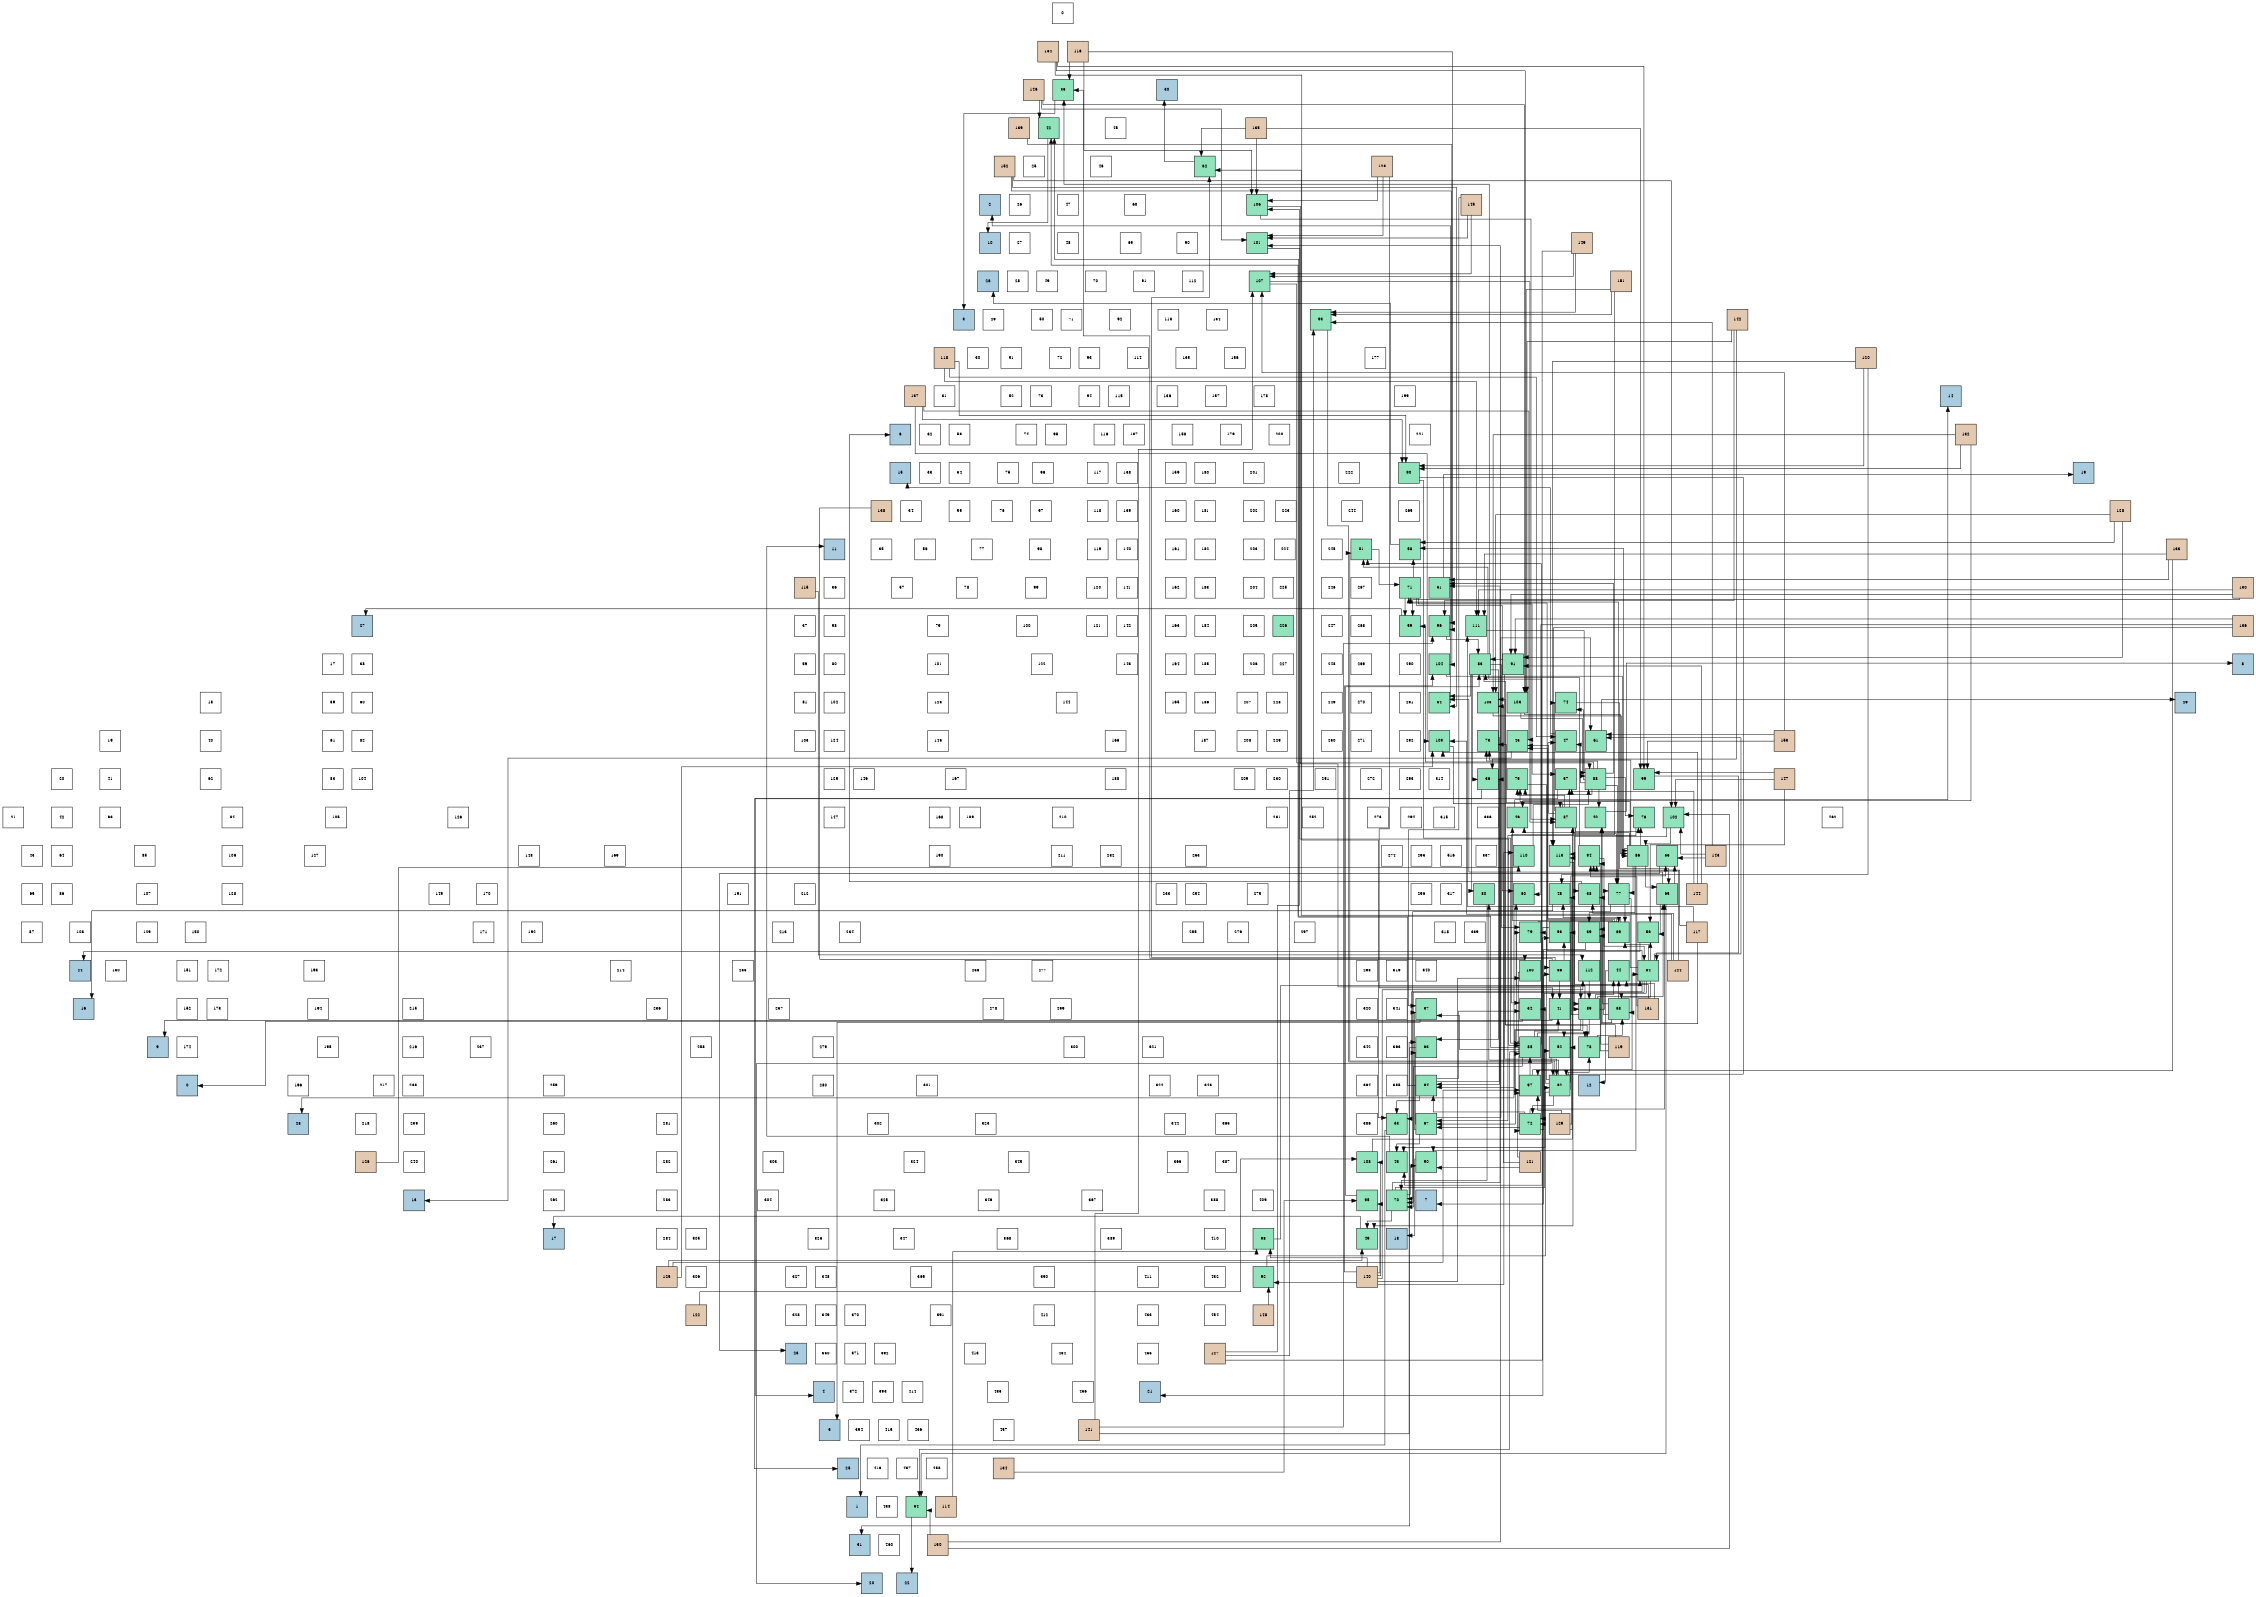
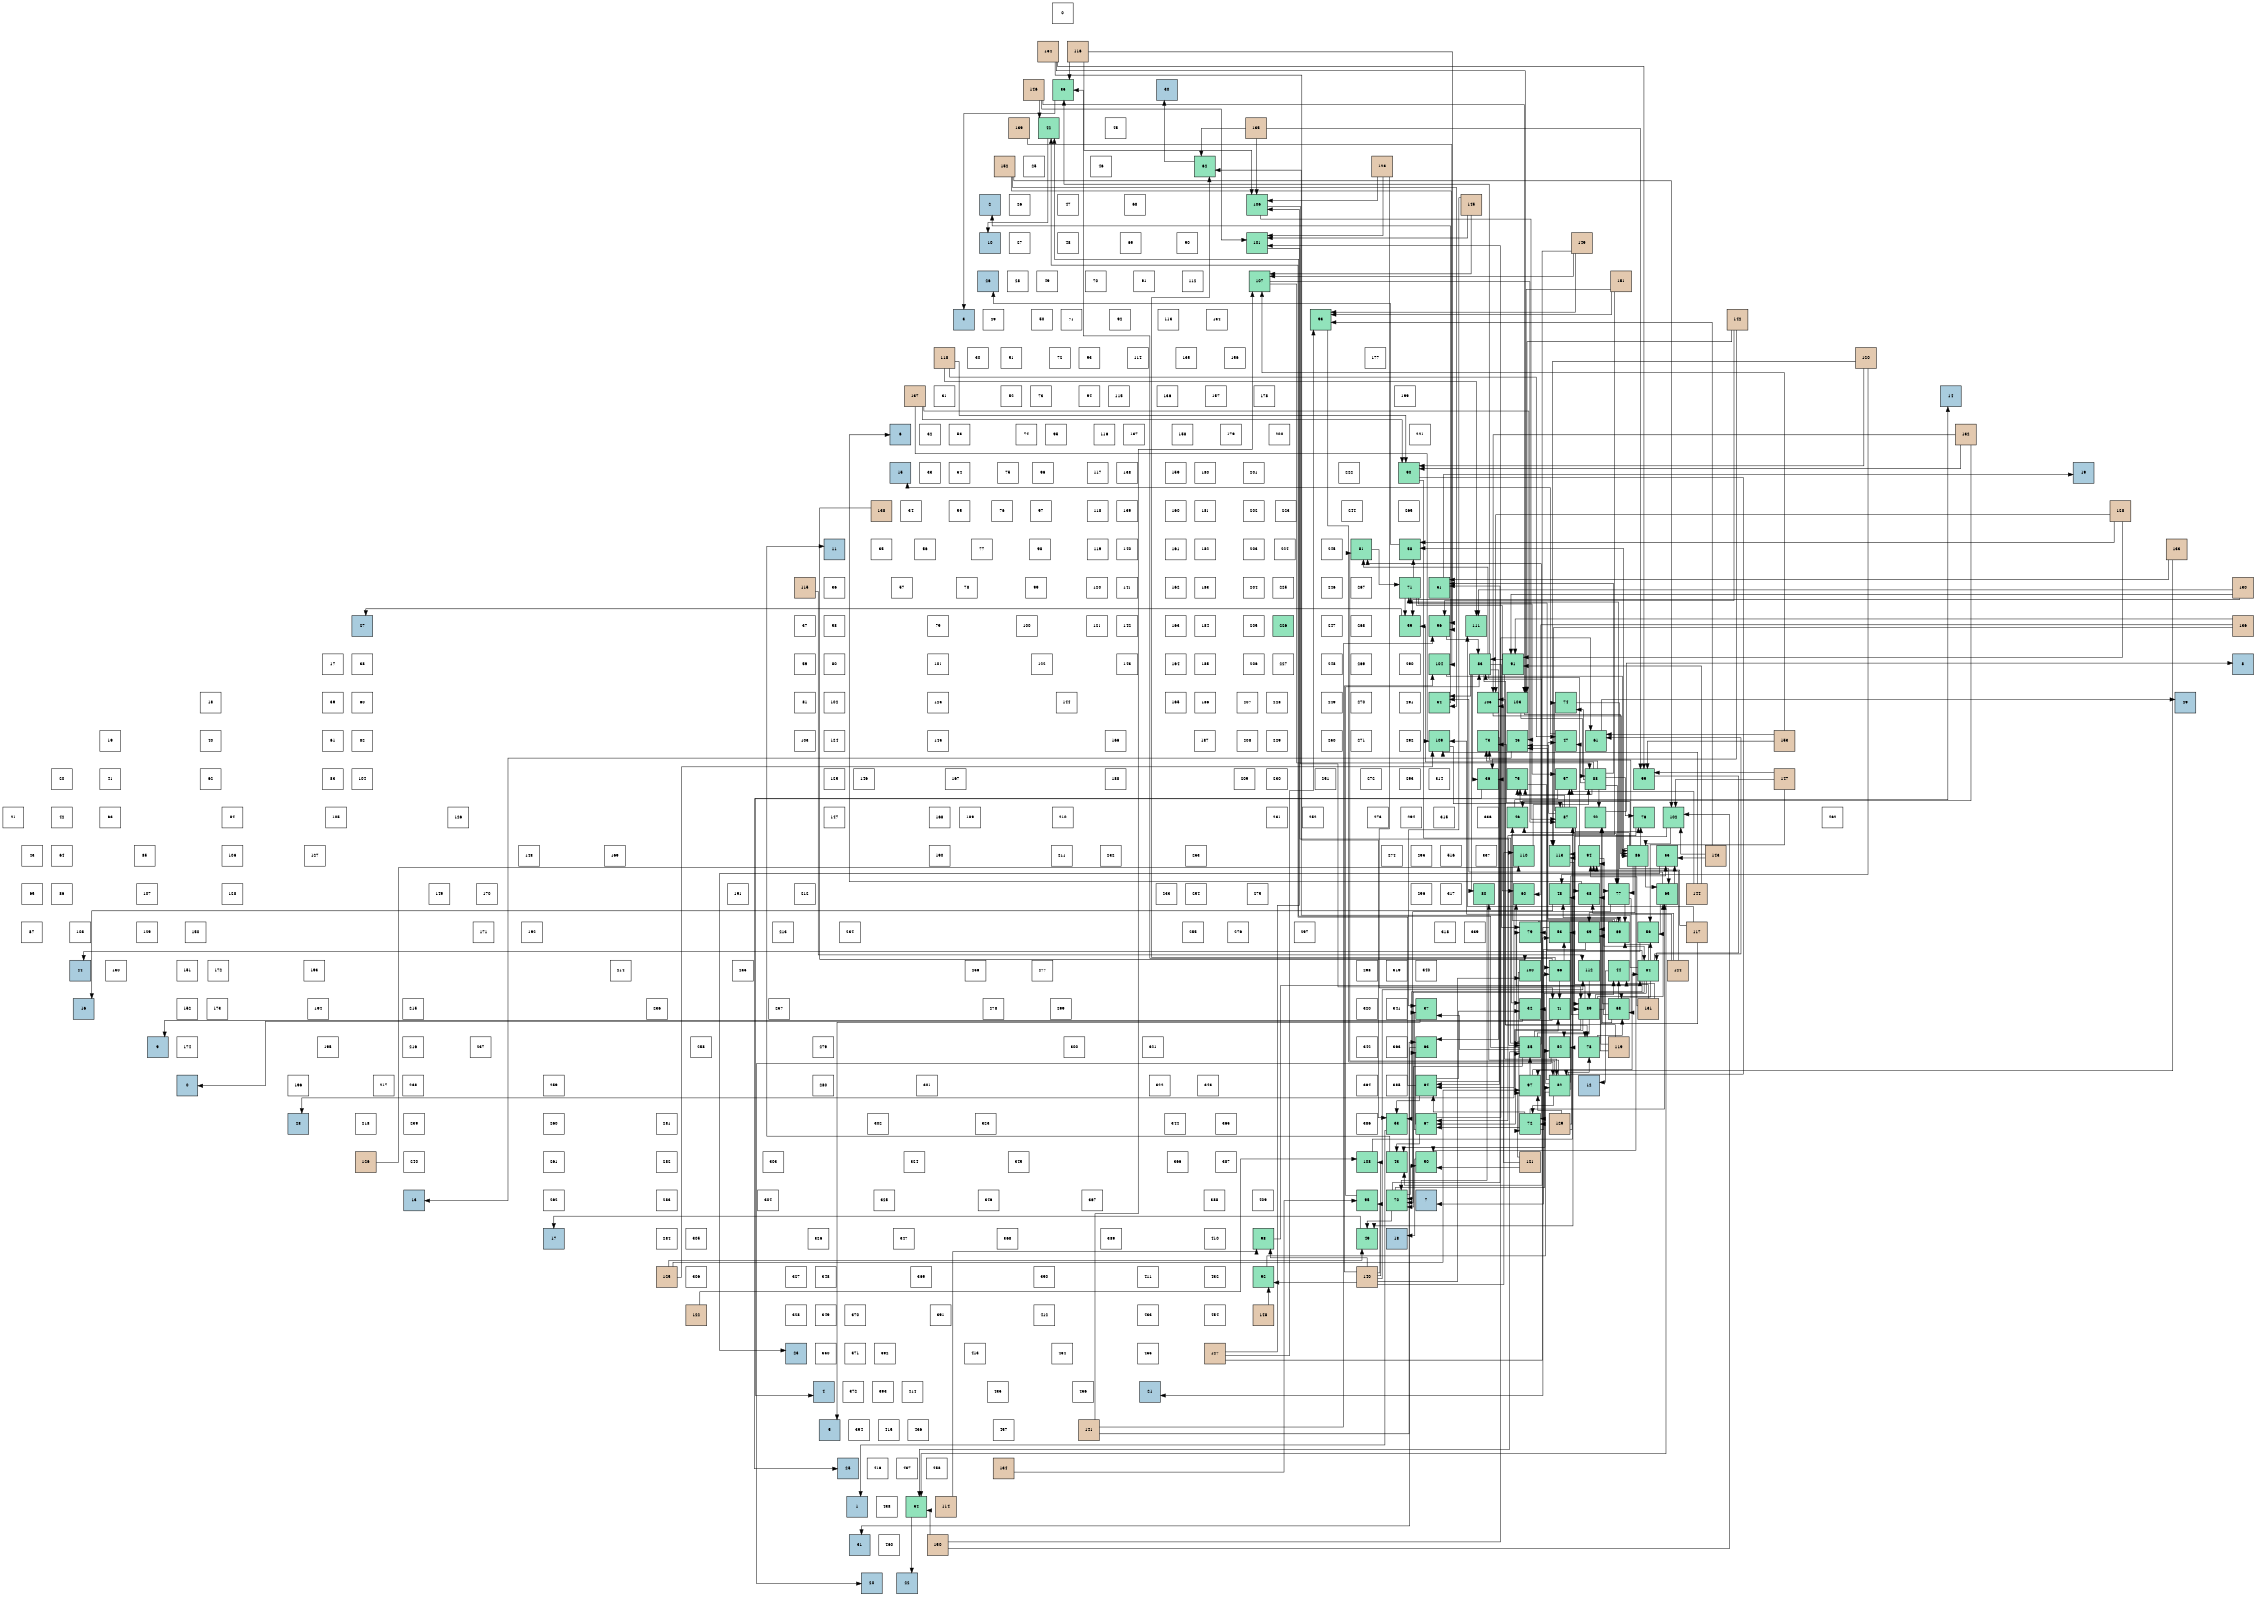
(1797, 554) -> none
(1584, 653) -> none
